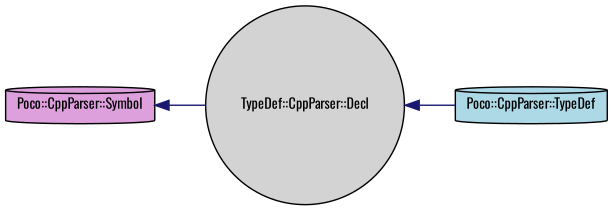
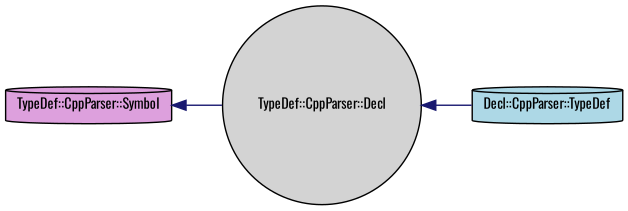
(80, 105) -> (89, 105)
(531, 105) -> (547, 105)
